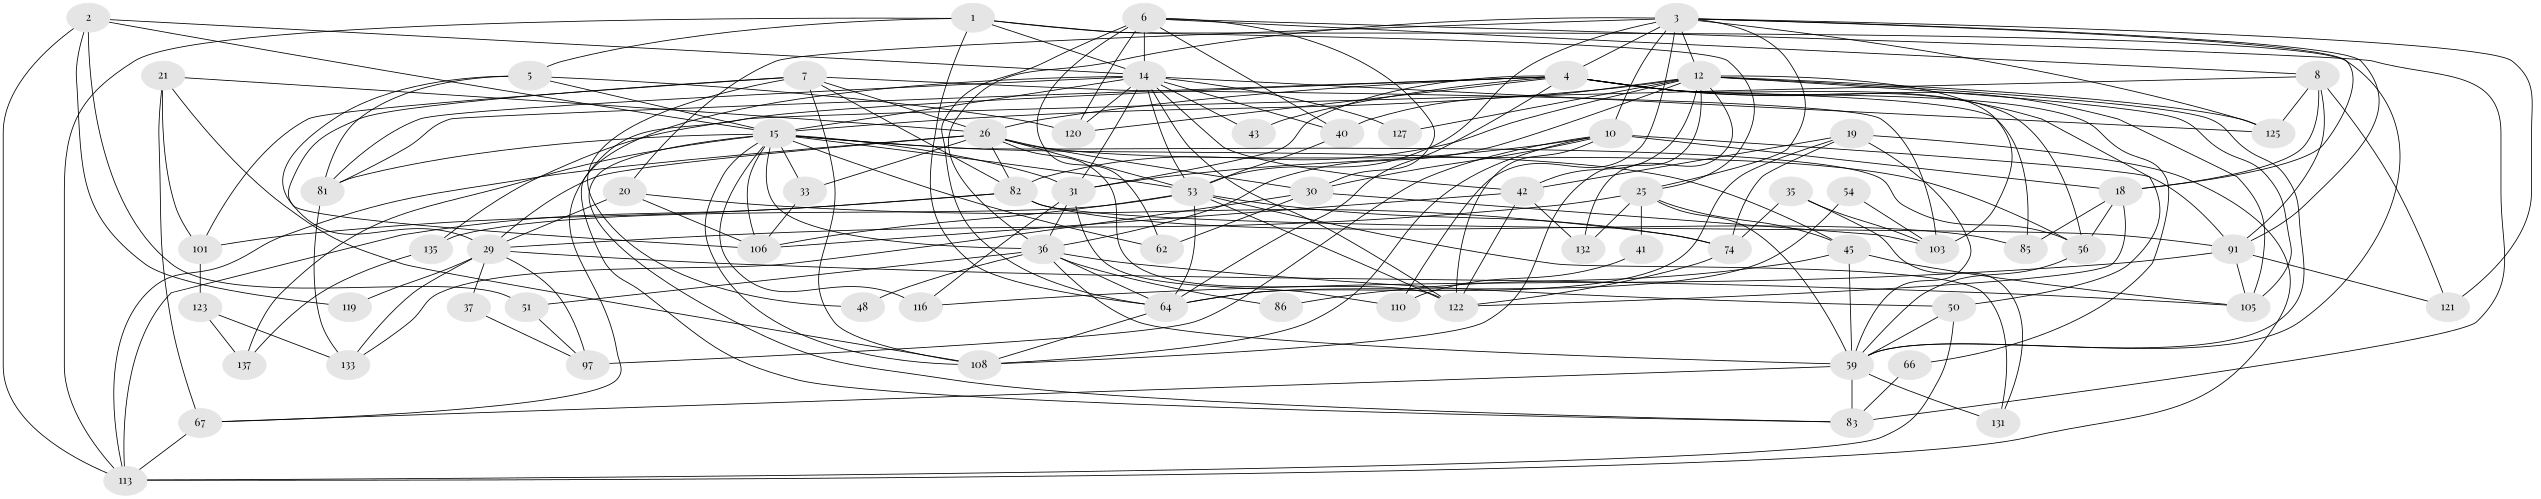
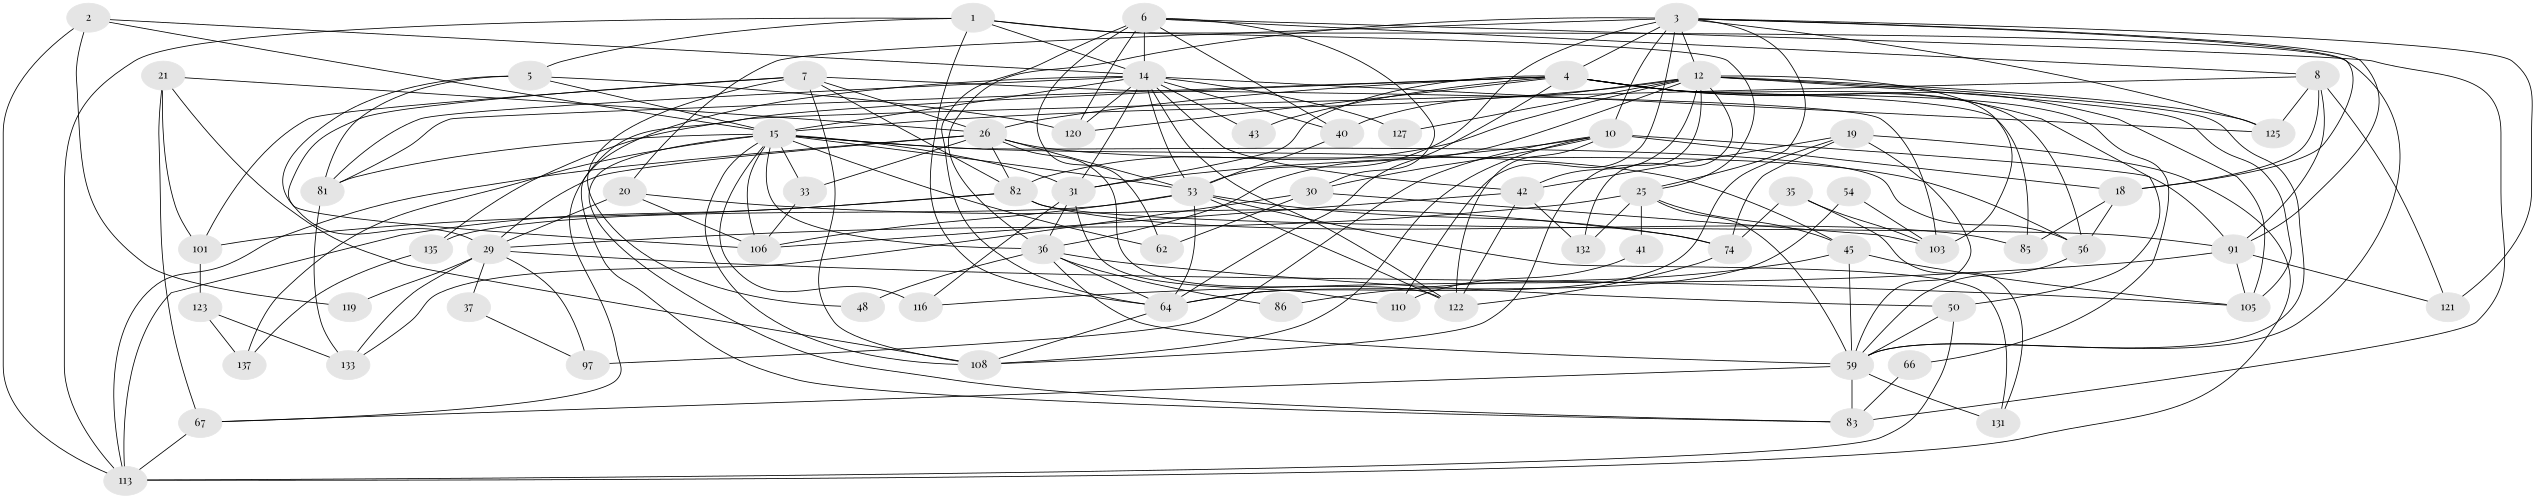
(1147, 165) -> none
(1792, 294) -> none
(527, 307) -> none
